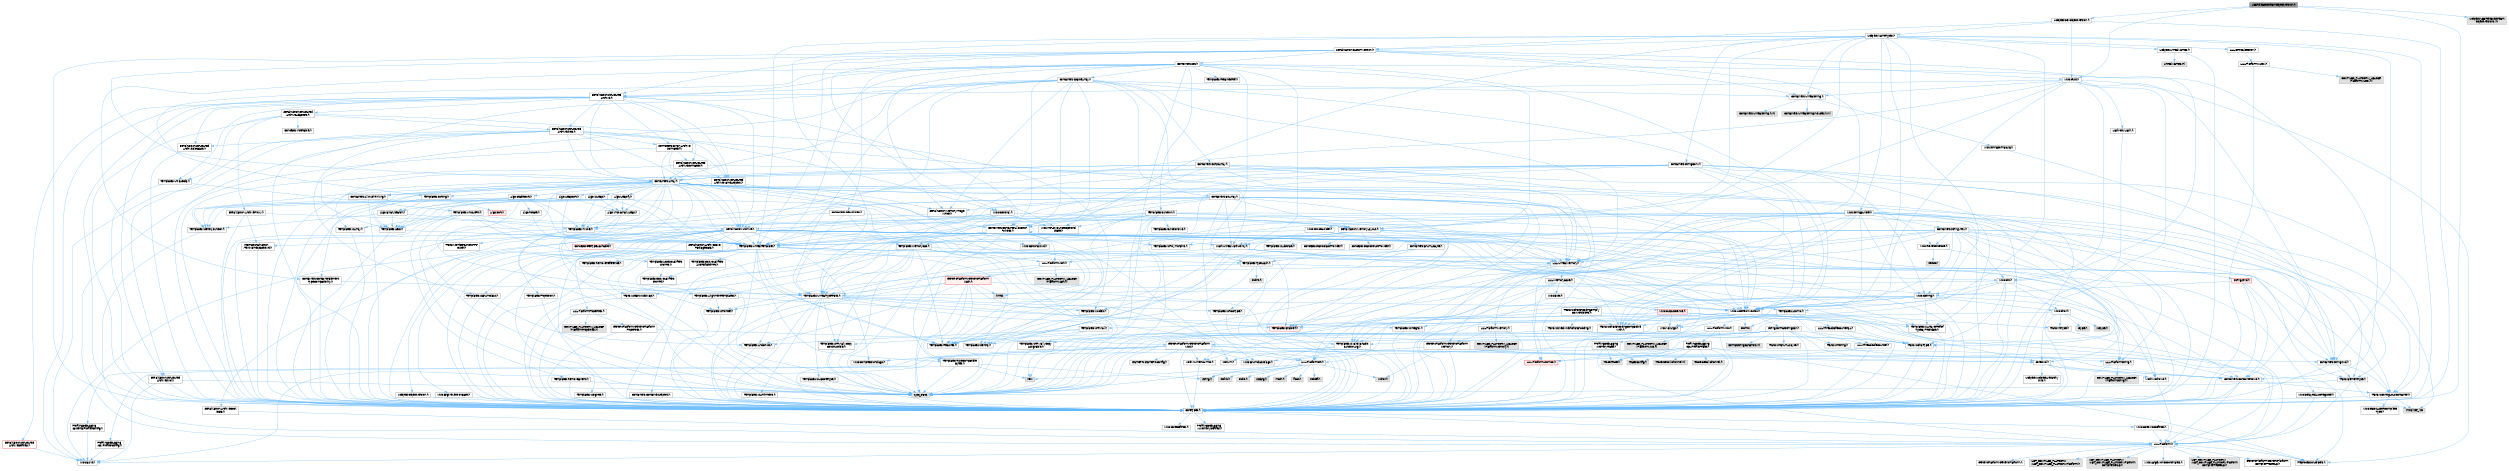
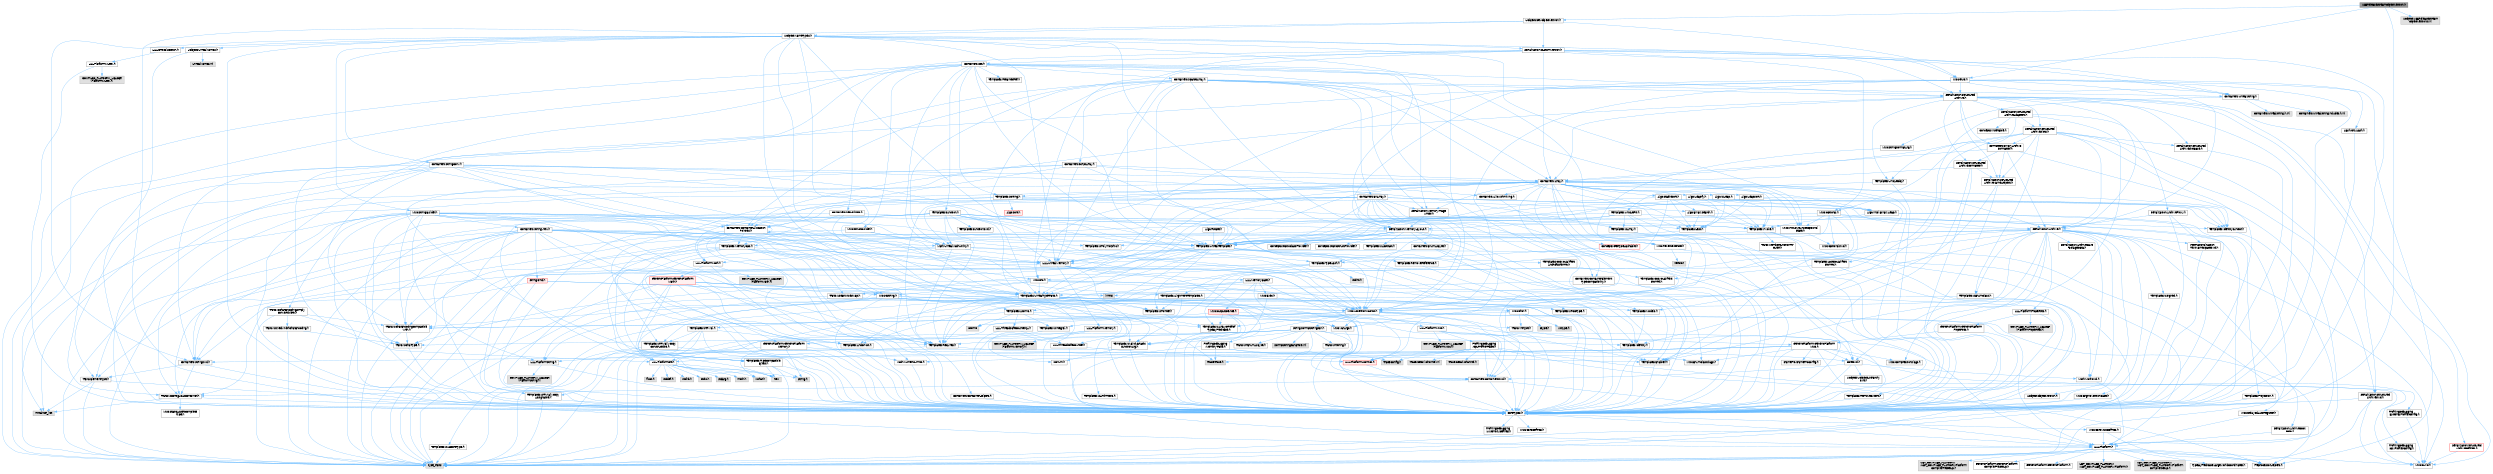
none -> (391, 107)
(525, 204) -> none
(1285, 329) -> (1655, 363)
none -> (1280, 357)
(750, 390) -> (1269, 462)
(999, 407) -> (1087, 409)
(2163, 463) -> (2219, 466)
